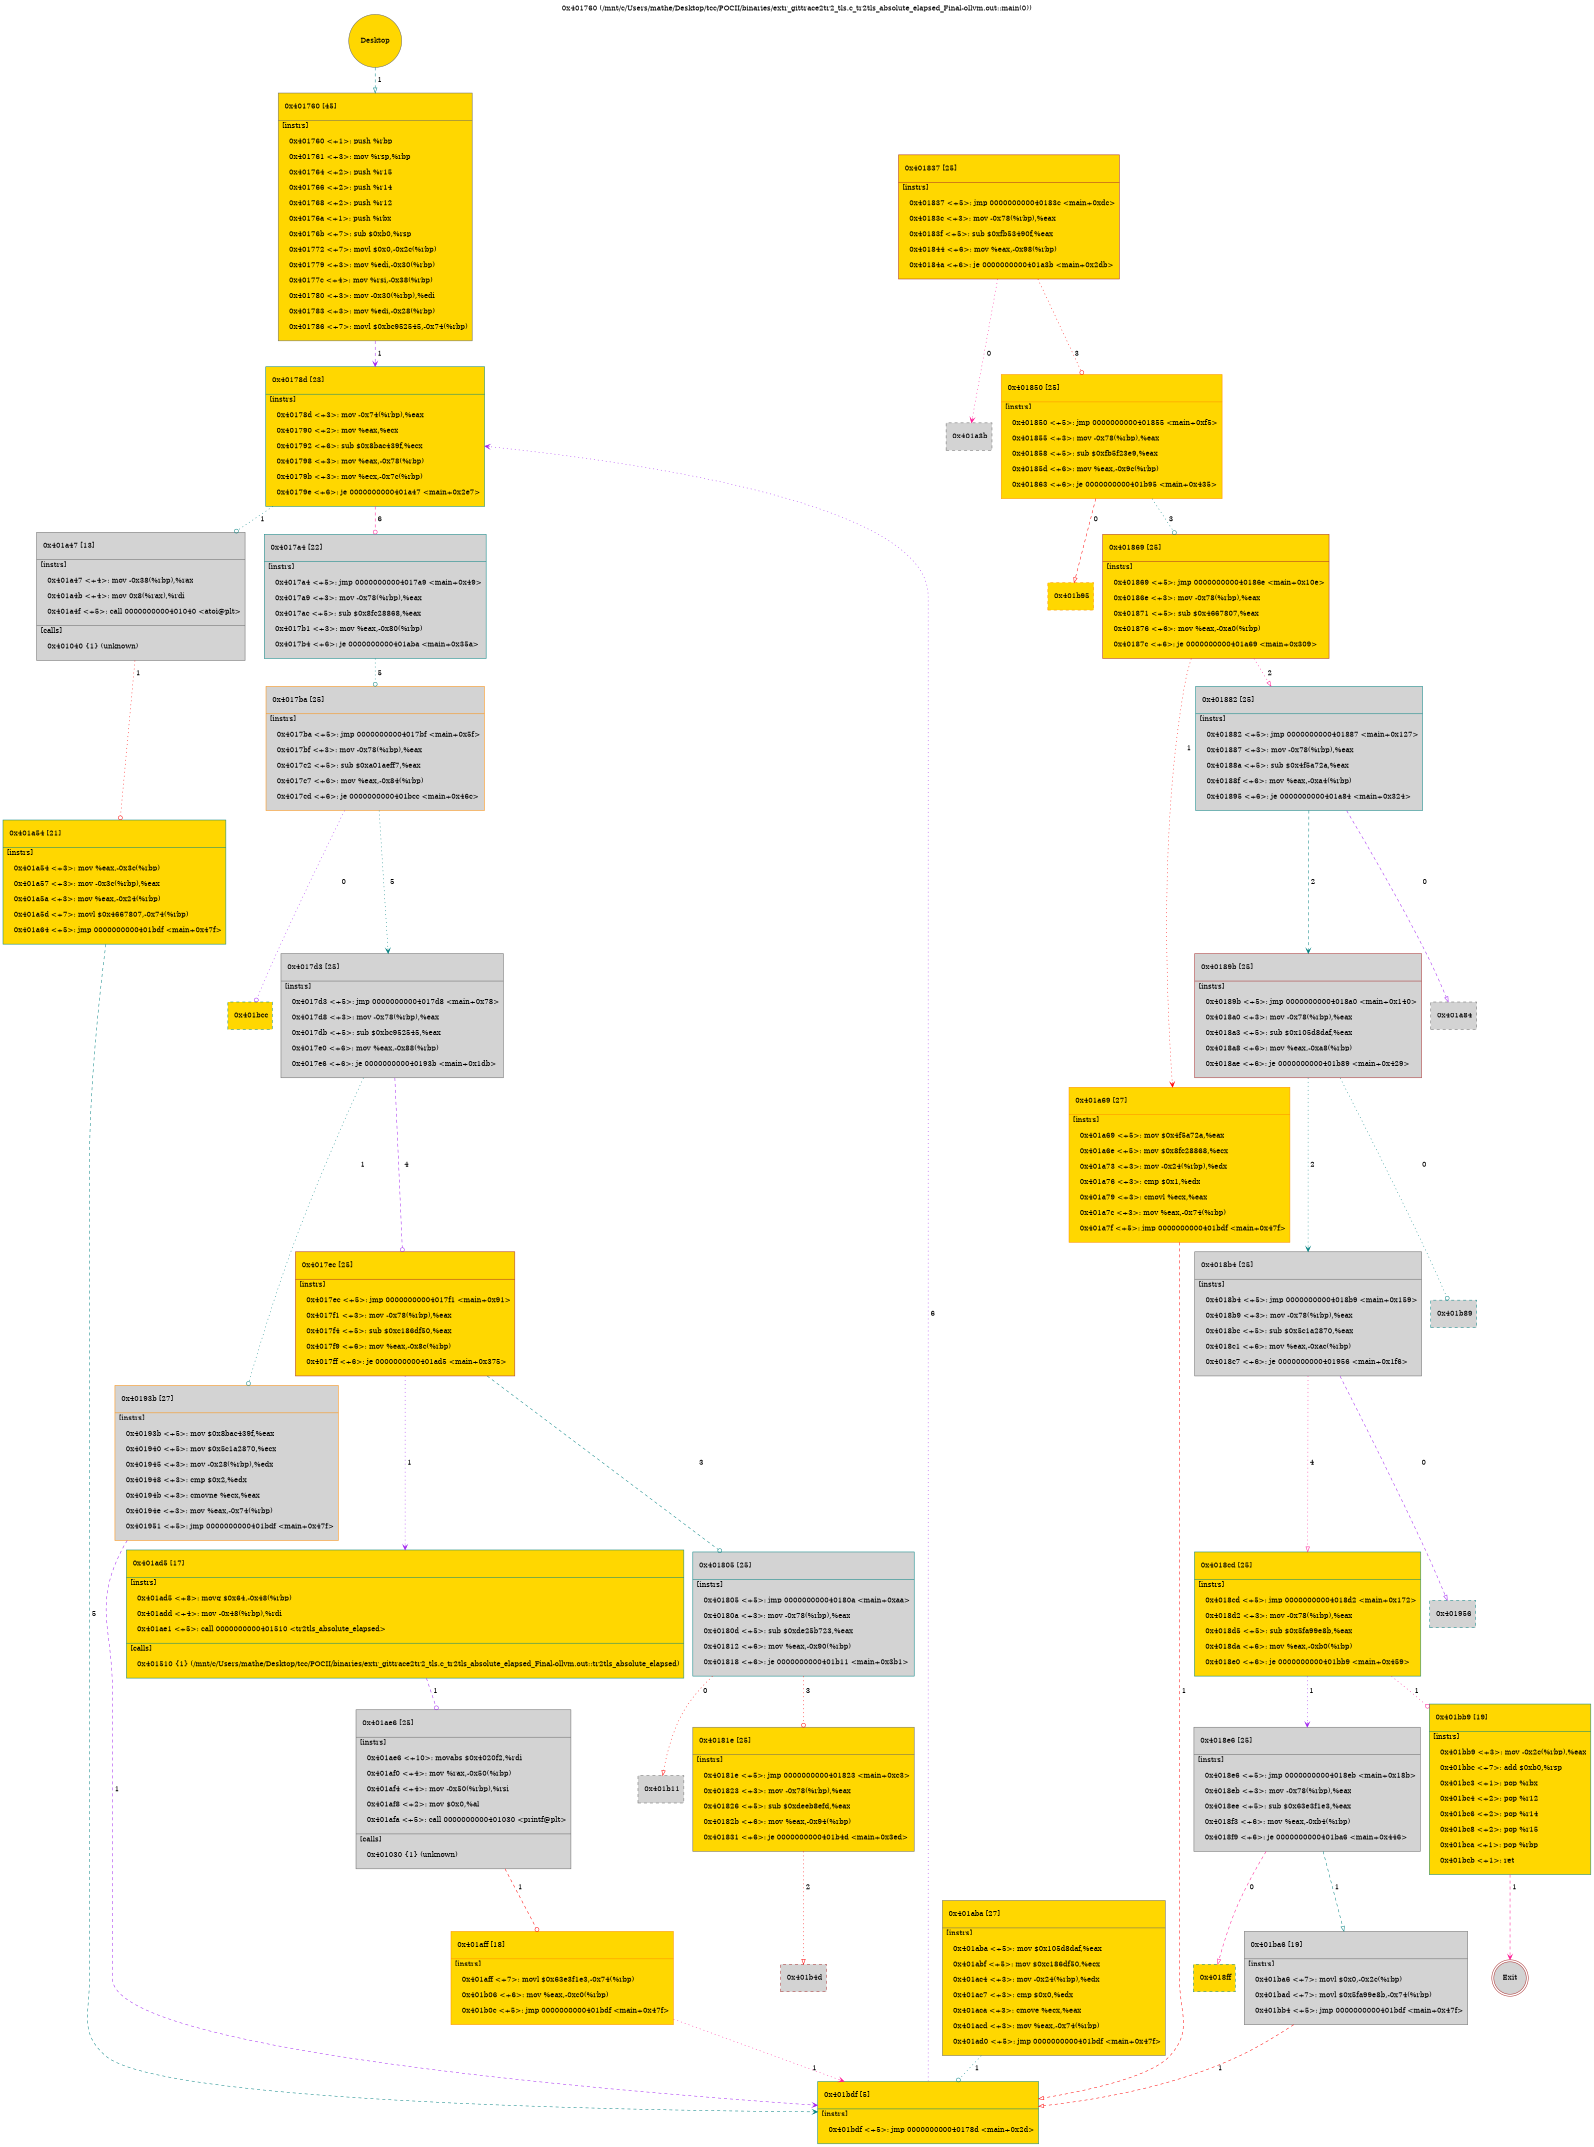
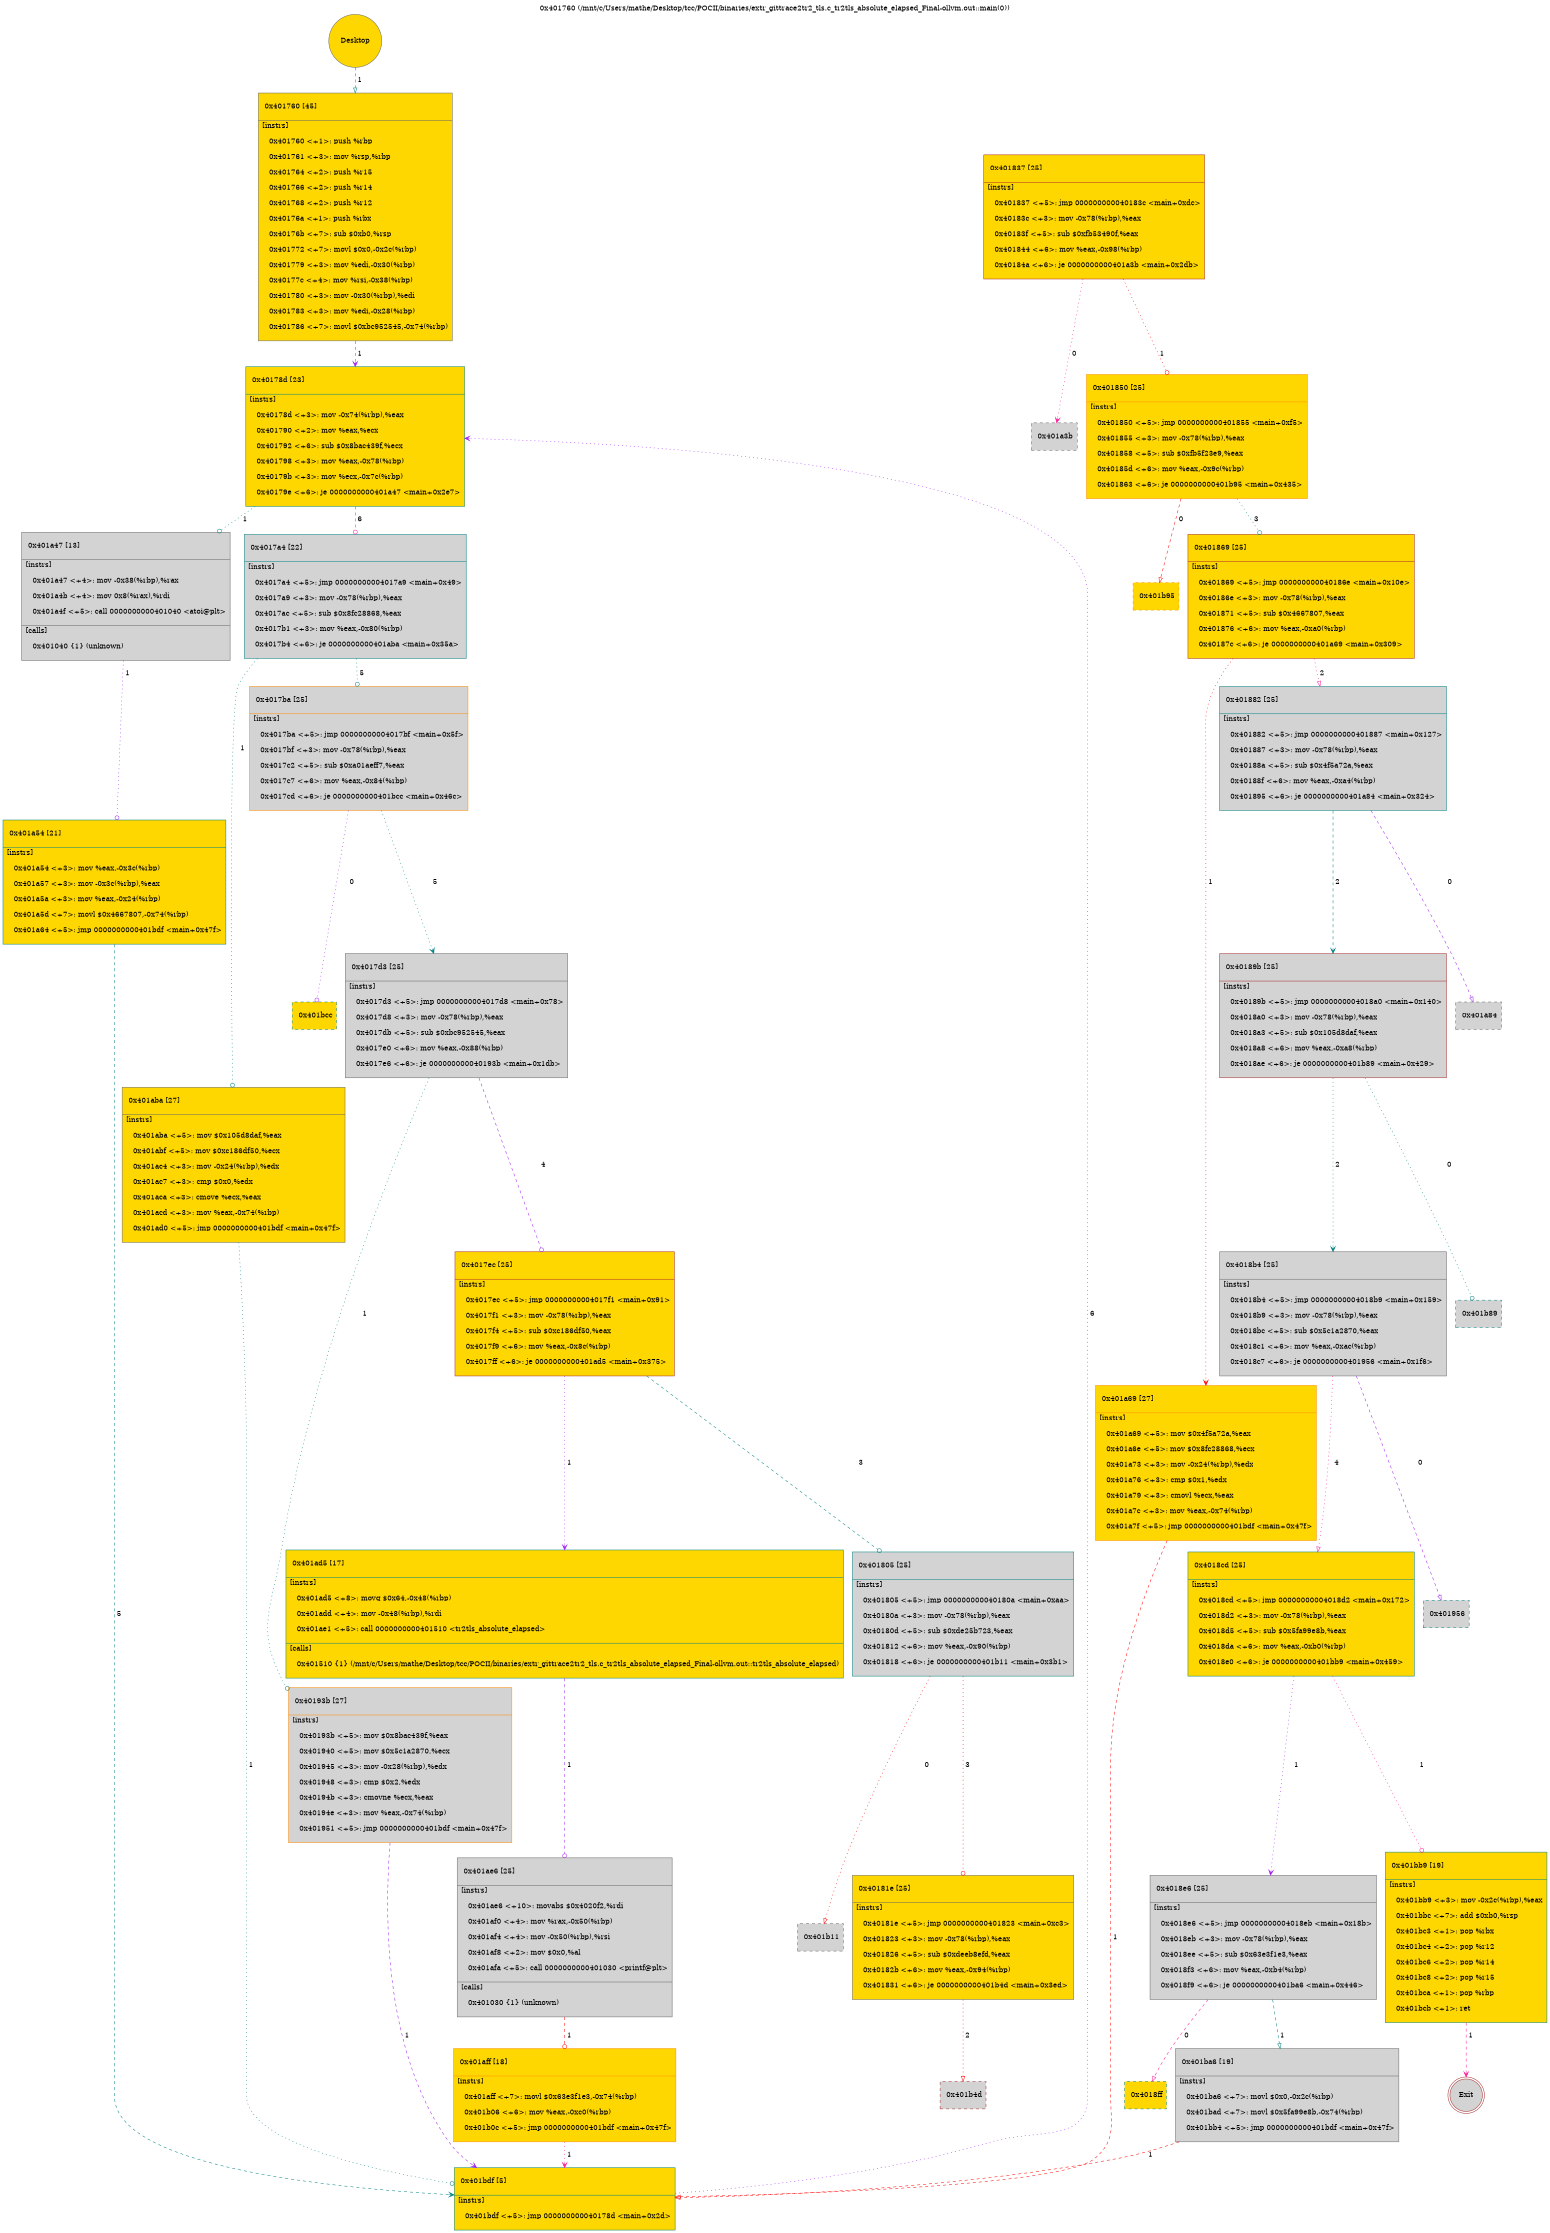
(1076, 354) -> (1161, 354)
(128, 738) -> (120, 738)
none -> (231, 868)
